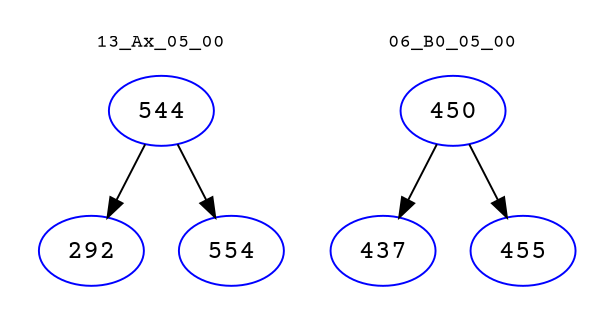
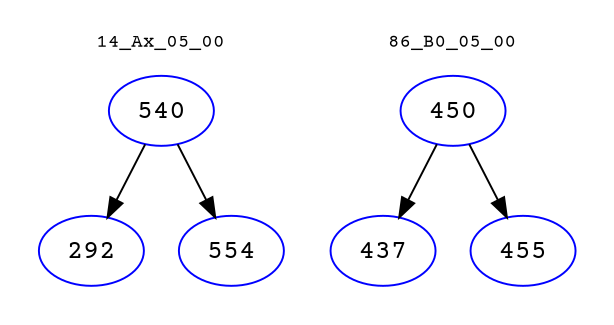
(161, 42) -> (161, 42)
(453, 42) -> (453, 42)
(161, 111) -> (161, 111)
